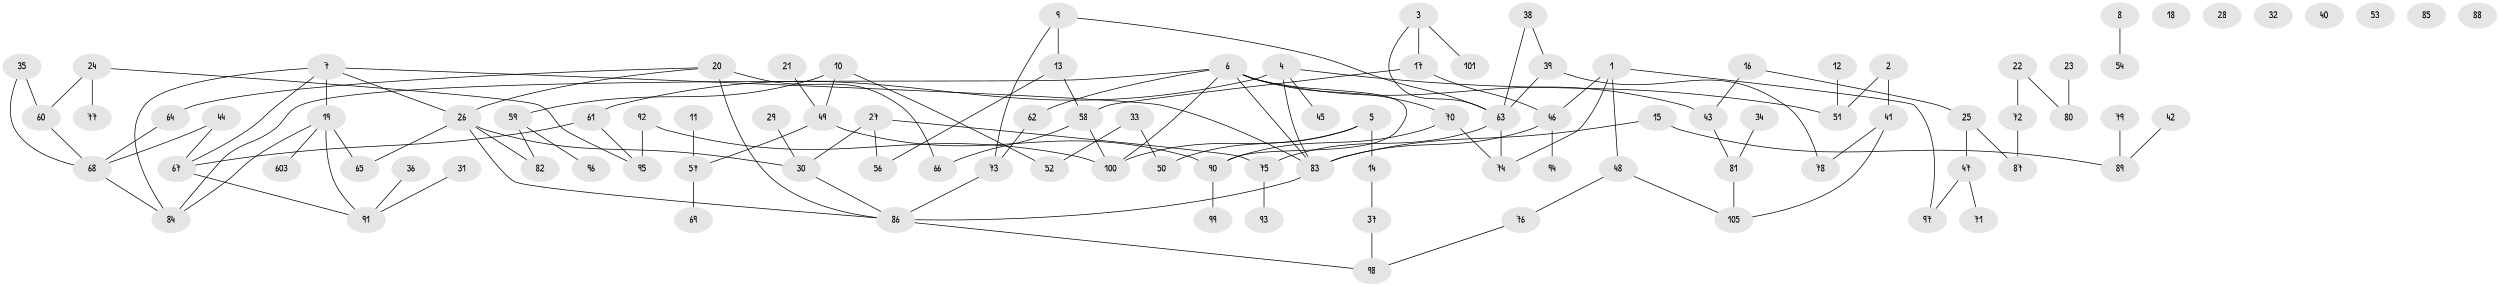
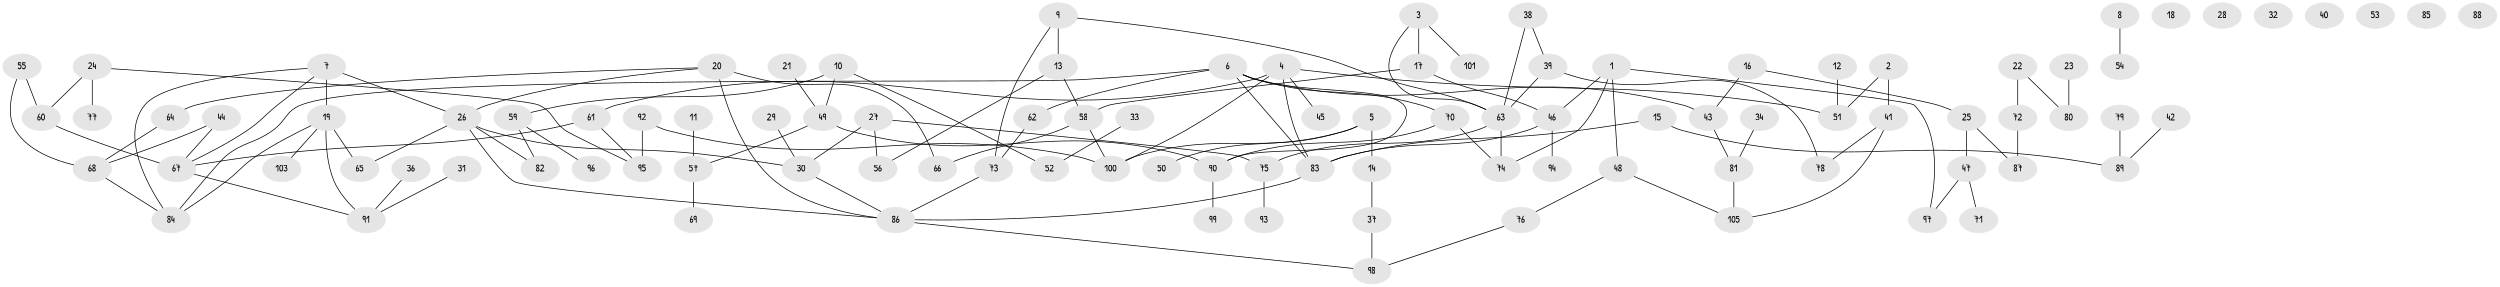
(22, 67) -> (22, 67)
(587, 77) -> none
(1172, 120) -> (1199, 122)
(1145, 137) -> none
(67, 143) -> (107, 146)
(282, 169) -> (282, 169)
